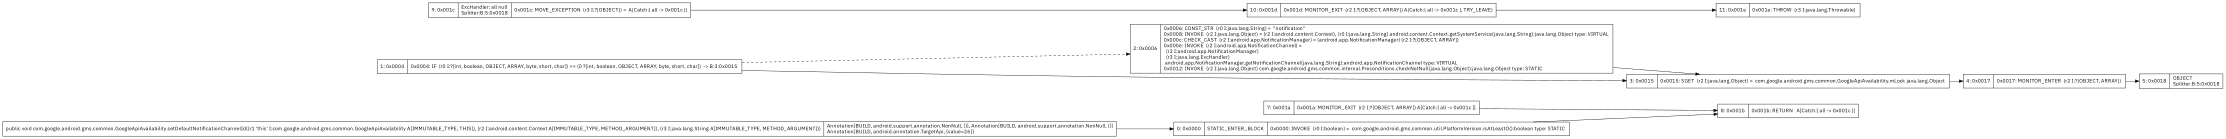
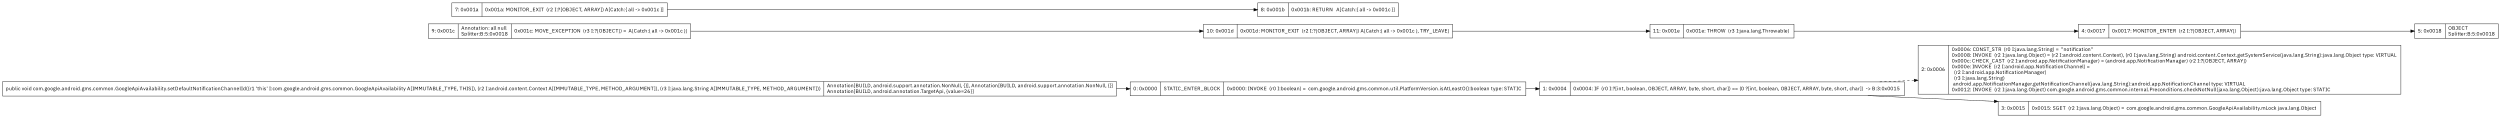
(484, 7) -> (484, 28)
(1197, 57) -> (1978, 78)
(1654, 71) -> none
(1954, 81) -> (1934, 31)
(1623, 118) -> (1531, 89)
